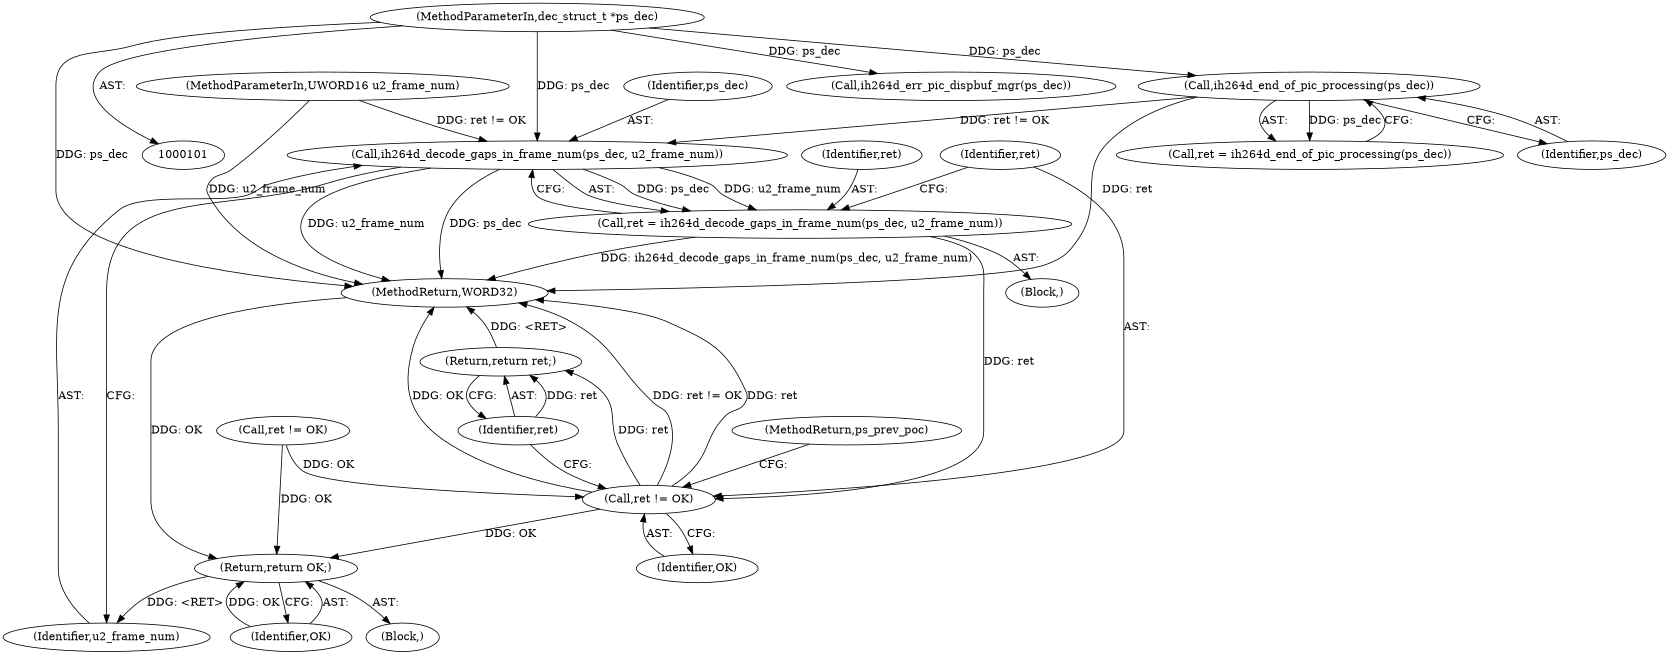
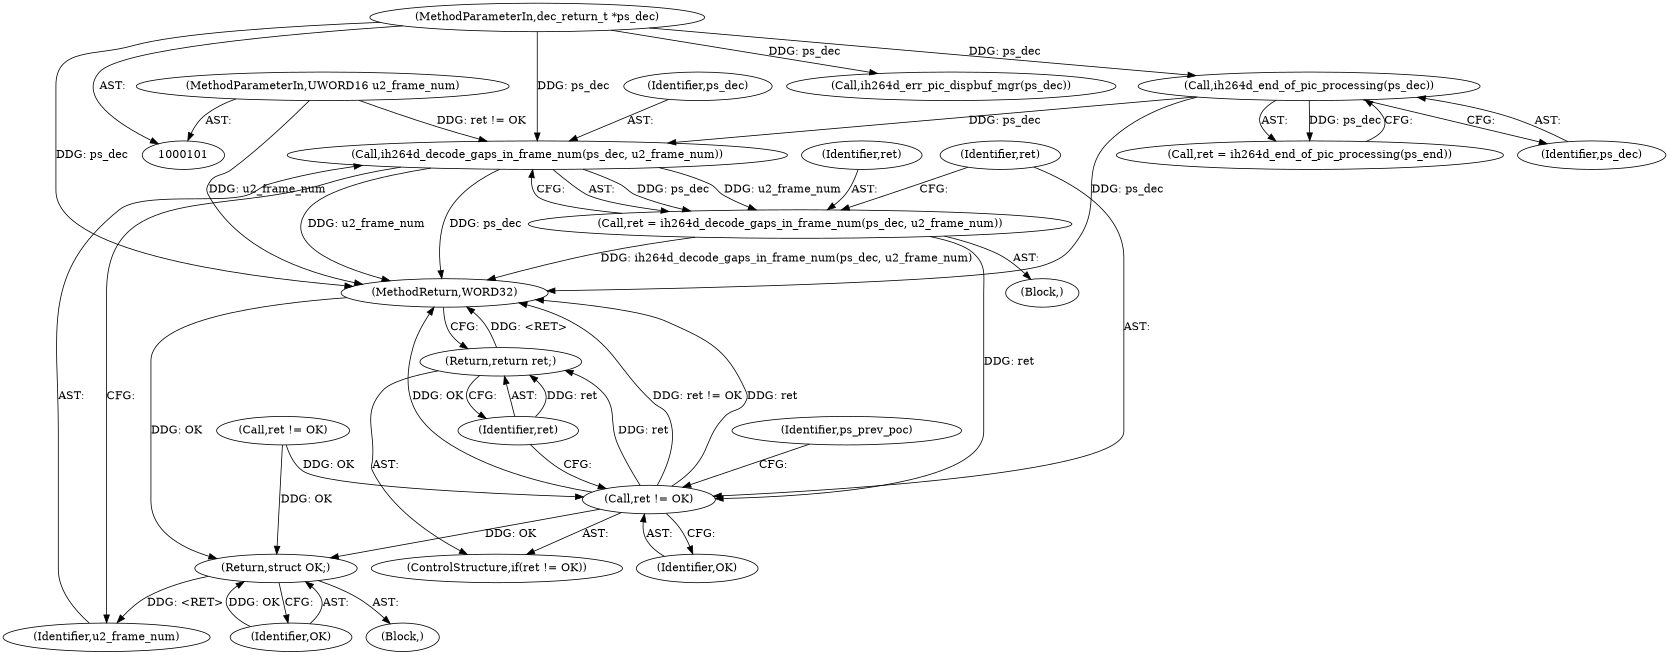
(537, 17) -> (537, 17)
none -> (210, 112)
(1005, 121) -> (1005, 121)
(1310, 155) -> (1310, 155)
(1127, 190) -> (1127, 190)
none -> (447, 328)
(847, 431) -> (847, 431)
(276, 568) -> (276, 568)
none -> (497, 568)
